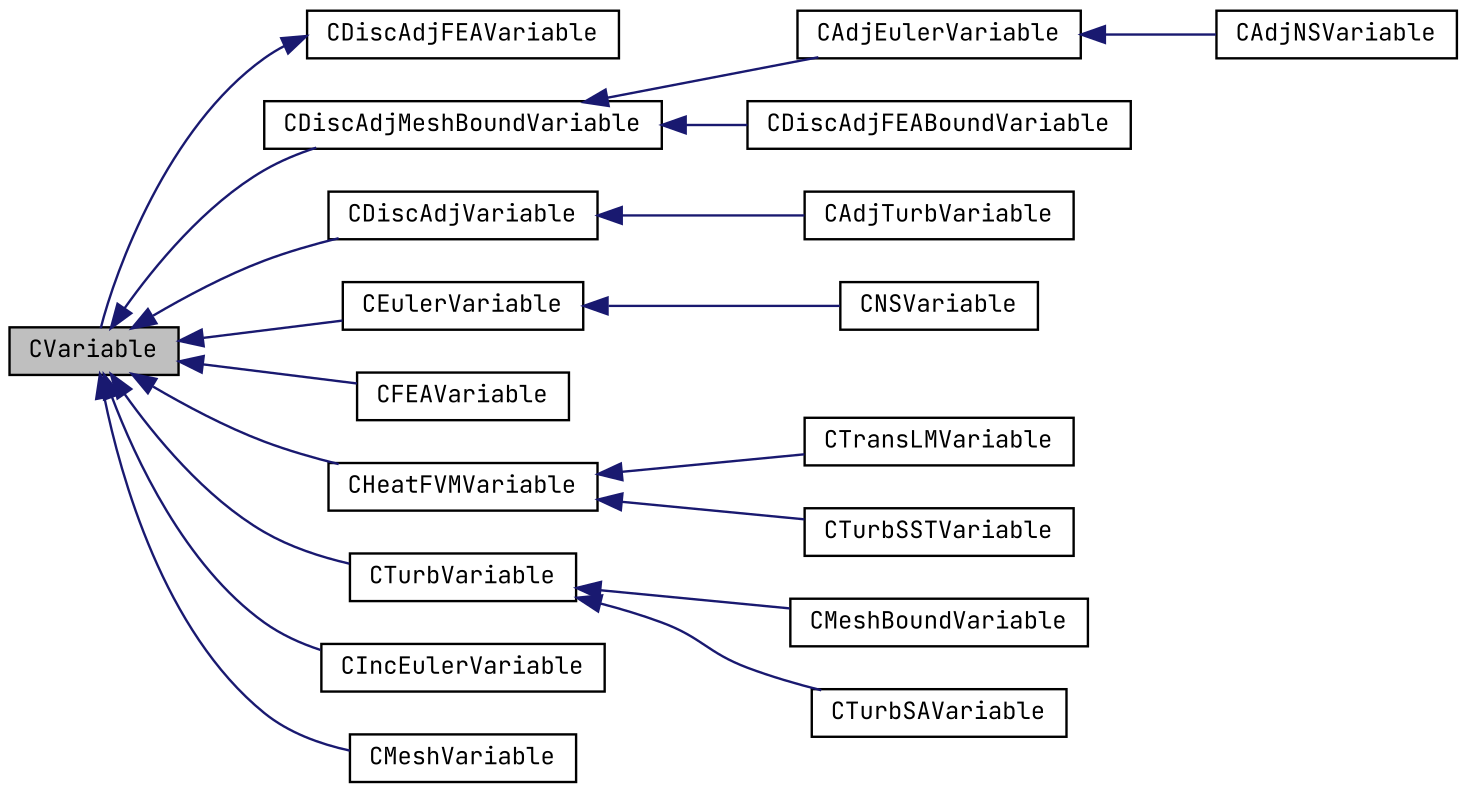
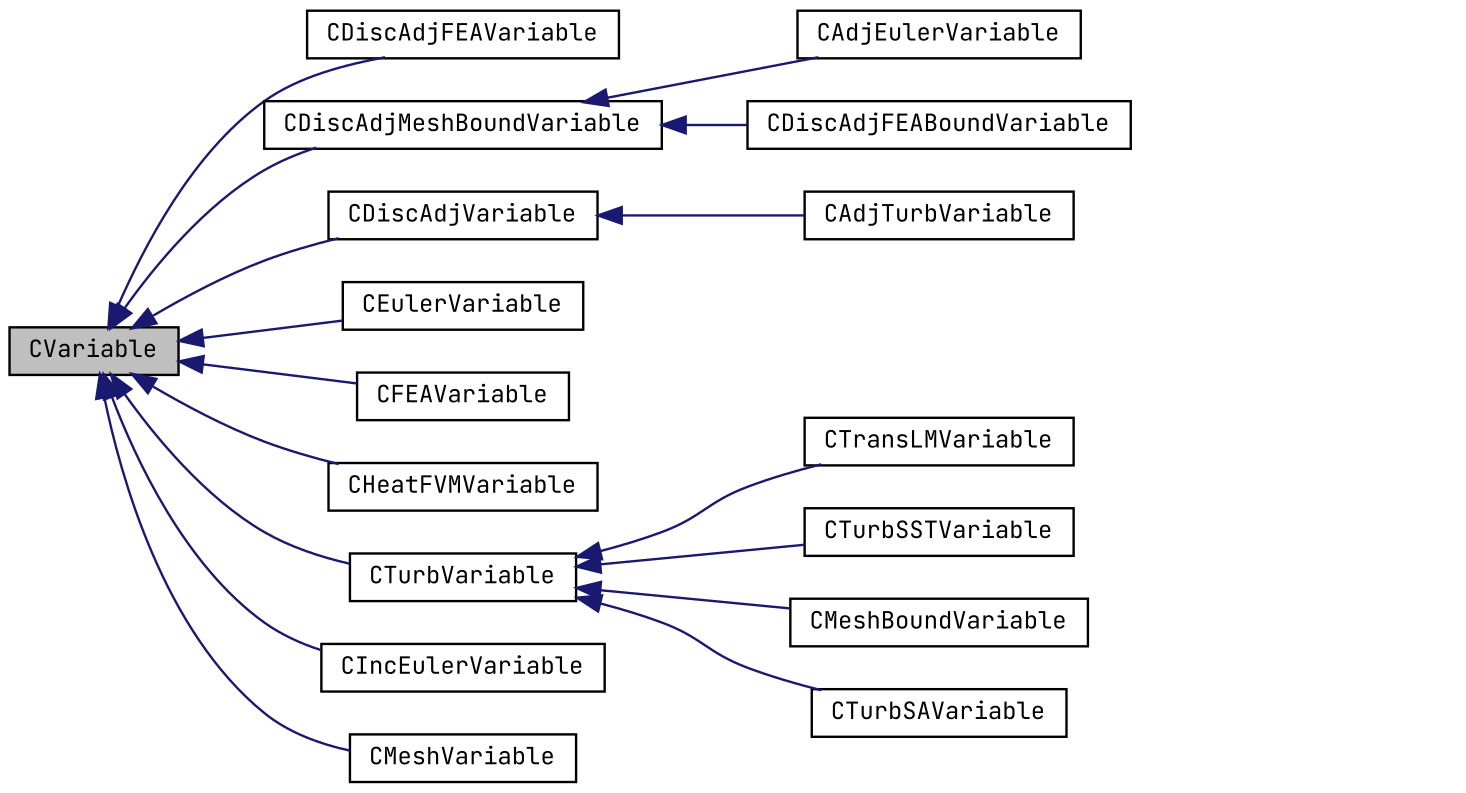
(1337, 35) -> none
(168, 170) -> (218, 143)
(939, 306) -> none
(713, 463) -> (710, 506)
(713, 511) -> (703, 555)
